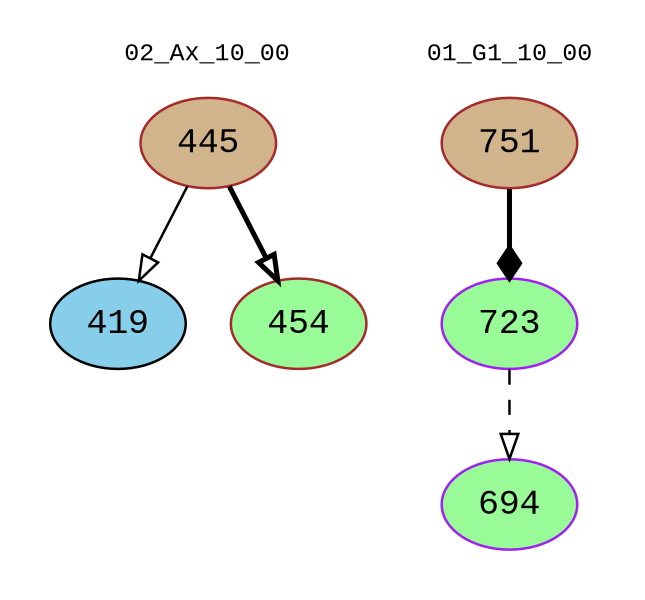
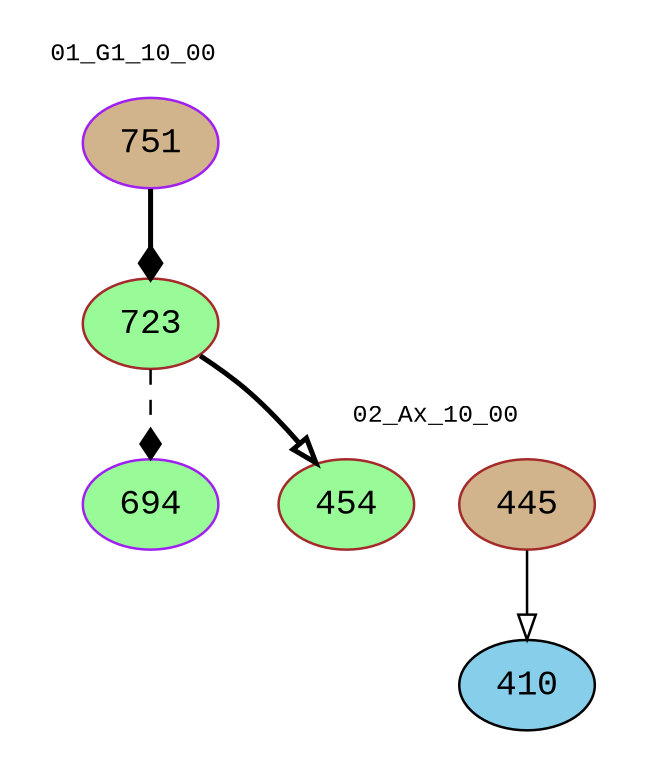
(509, 143) -> (151, 143)
(248, 222) -> (274, 416)
(118, 324) -> (527, 685)
(509, 324) -> (151, 324)
(509, 402) -> (151, 399)
